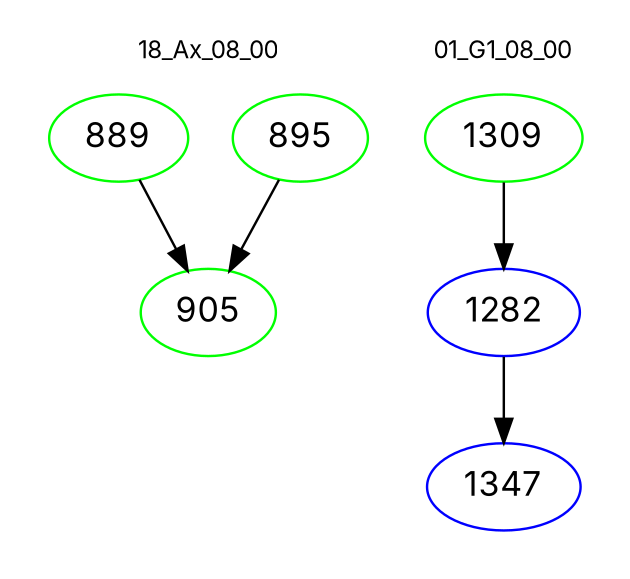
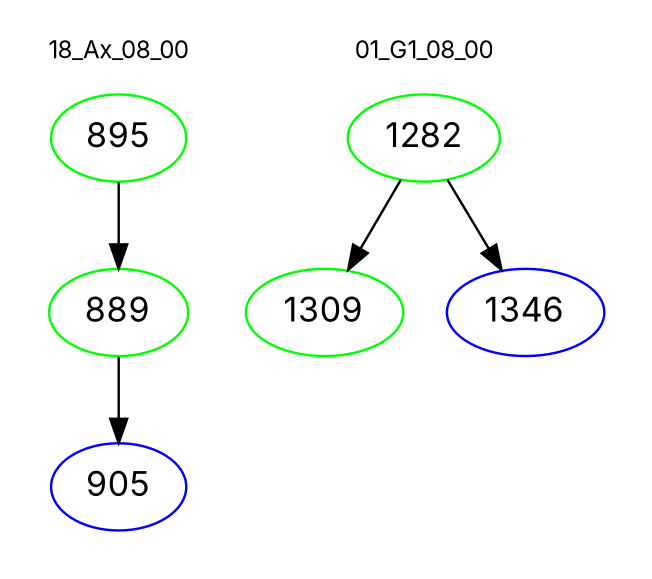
(504, 213) -> (381, 214)
(260, 214) -> (119, 213)
(208, 312) -> (119, 487)
(504, 312) -> (424, 138)
(504, 487) -> (526, 312)
